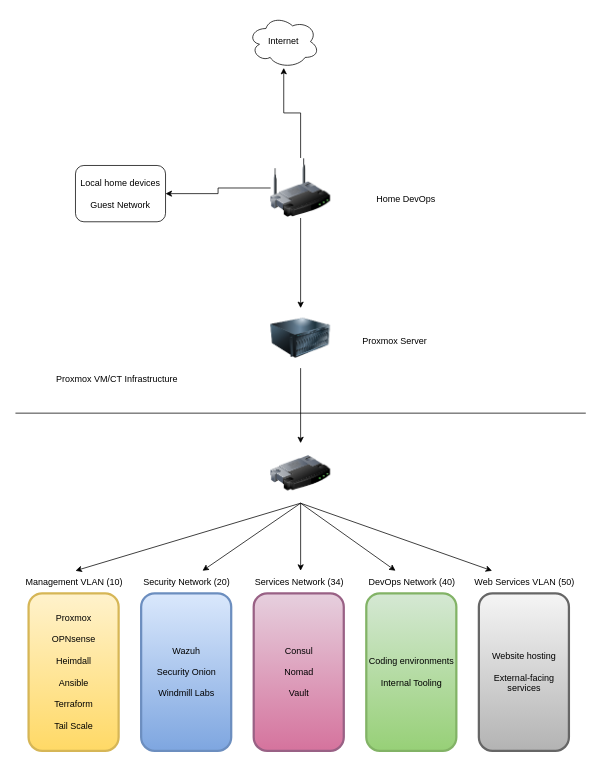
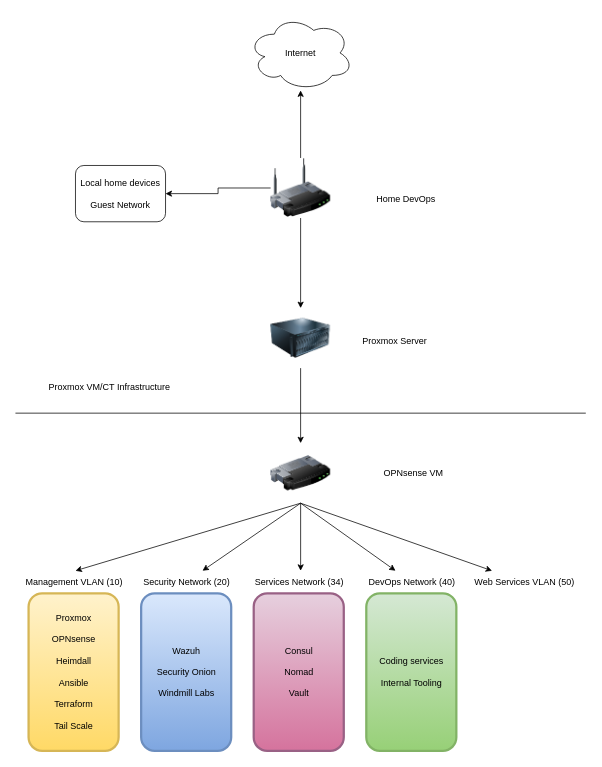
(284, 42) -> (300, 53)
(117, 379) -> (109, 387)
none -> (413, 473)
(411, 672) -> (411, 672)
(524, 672) -> none
